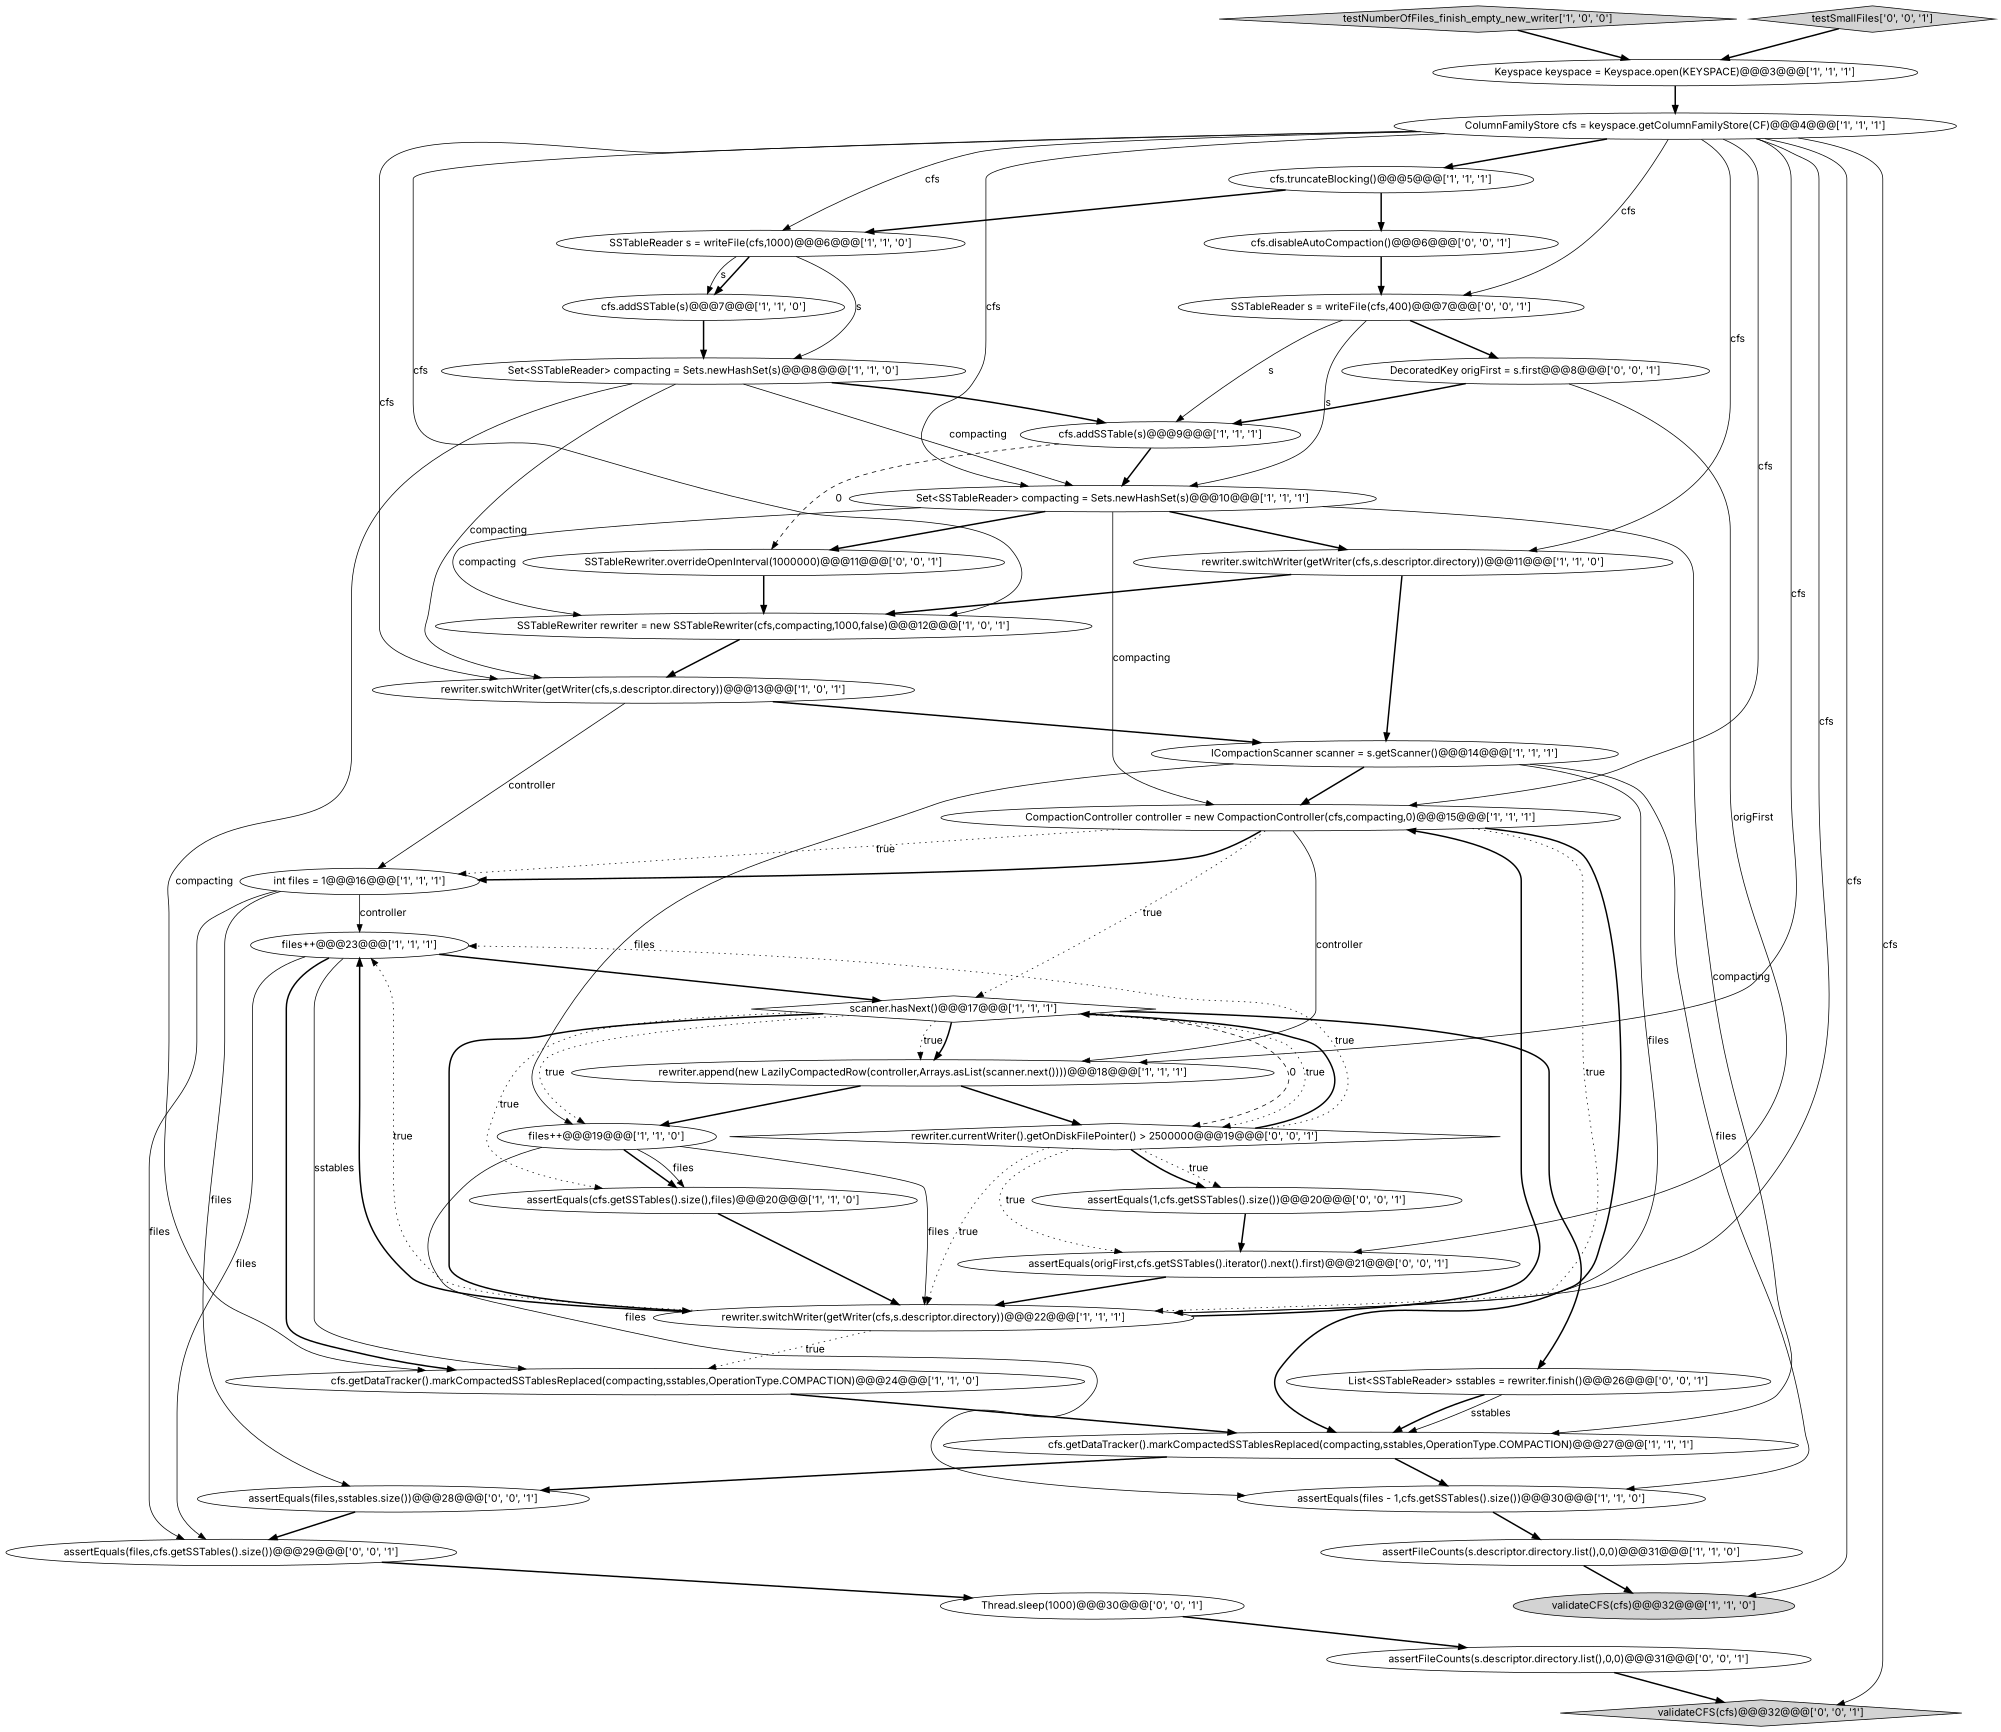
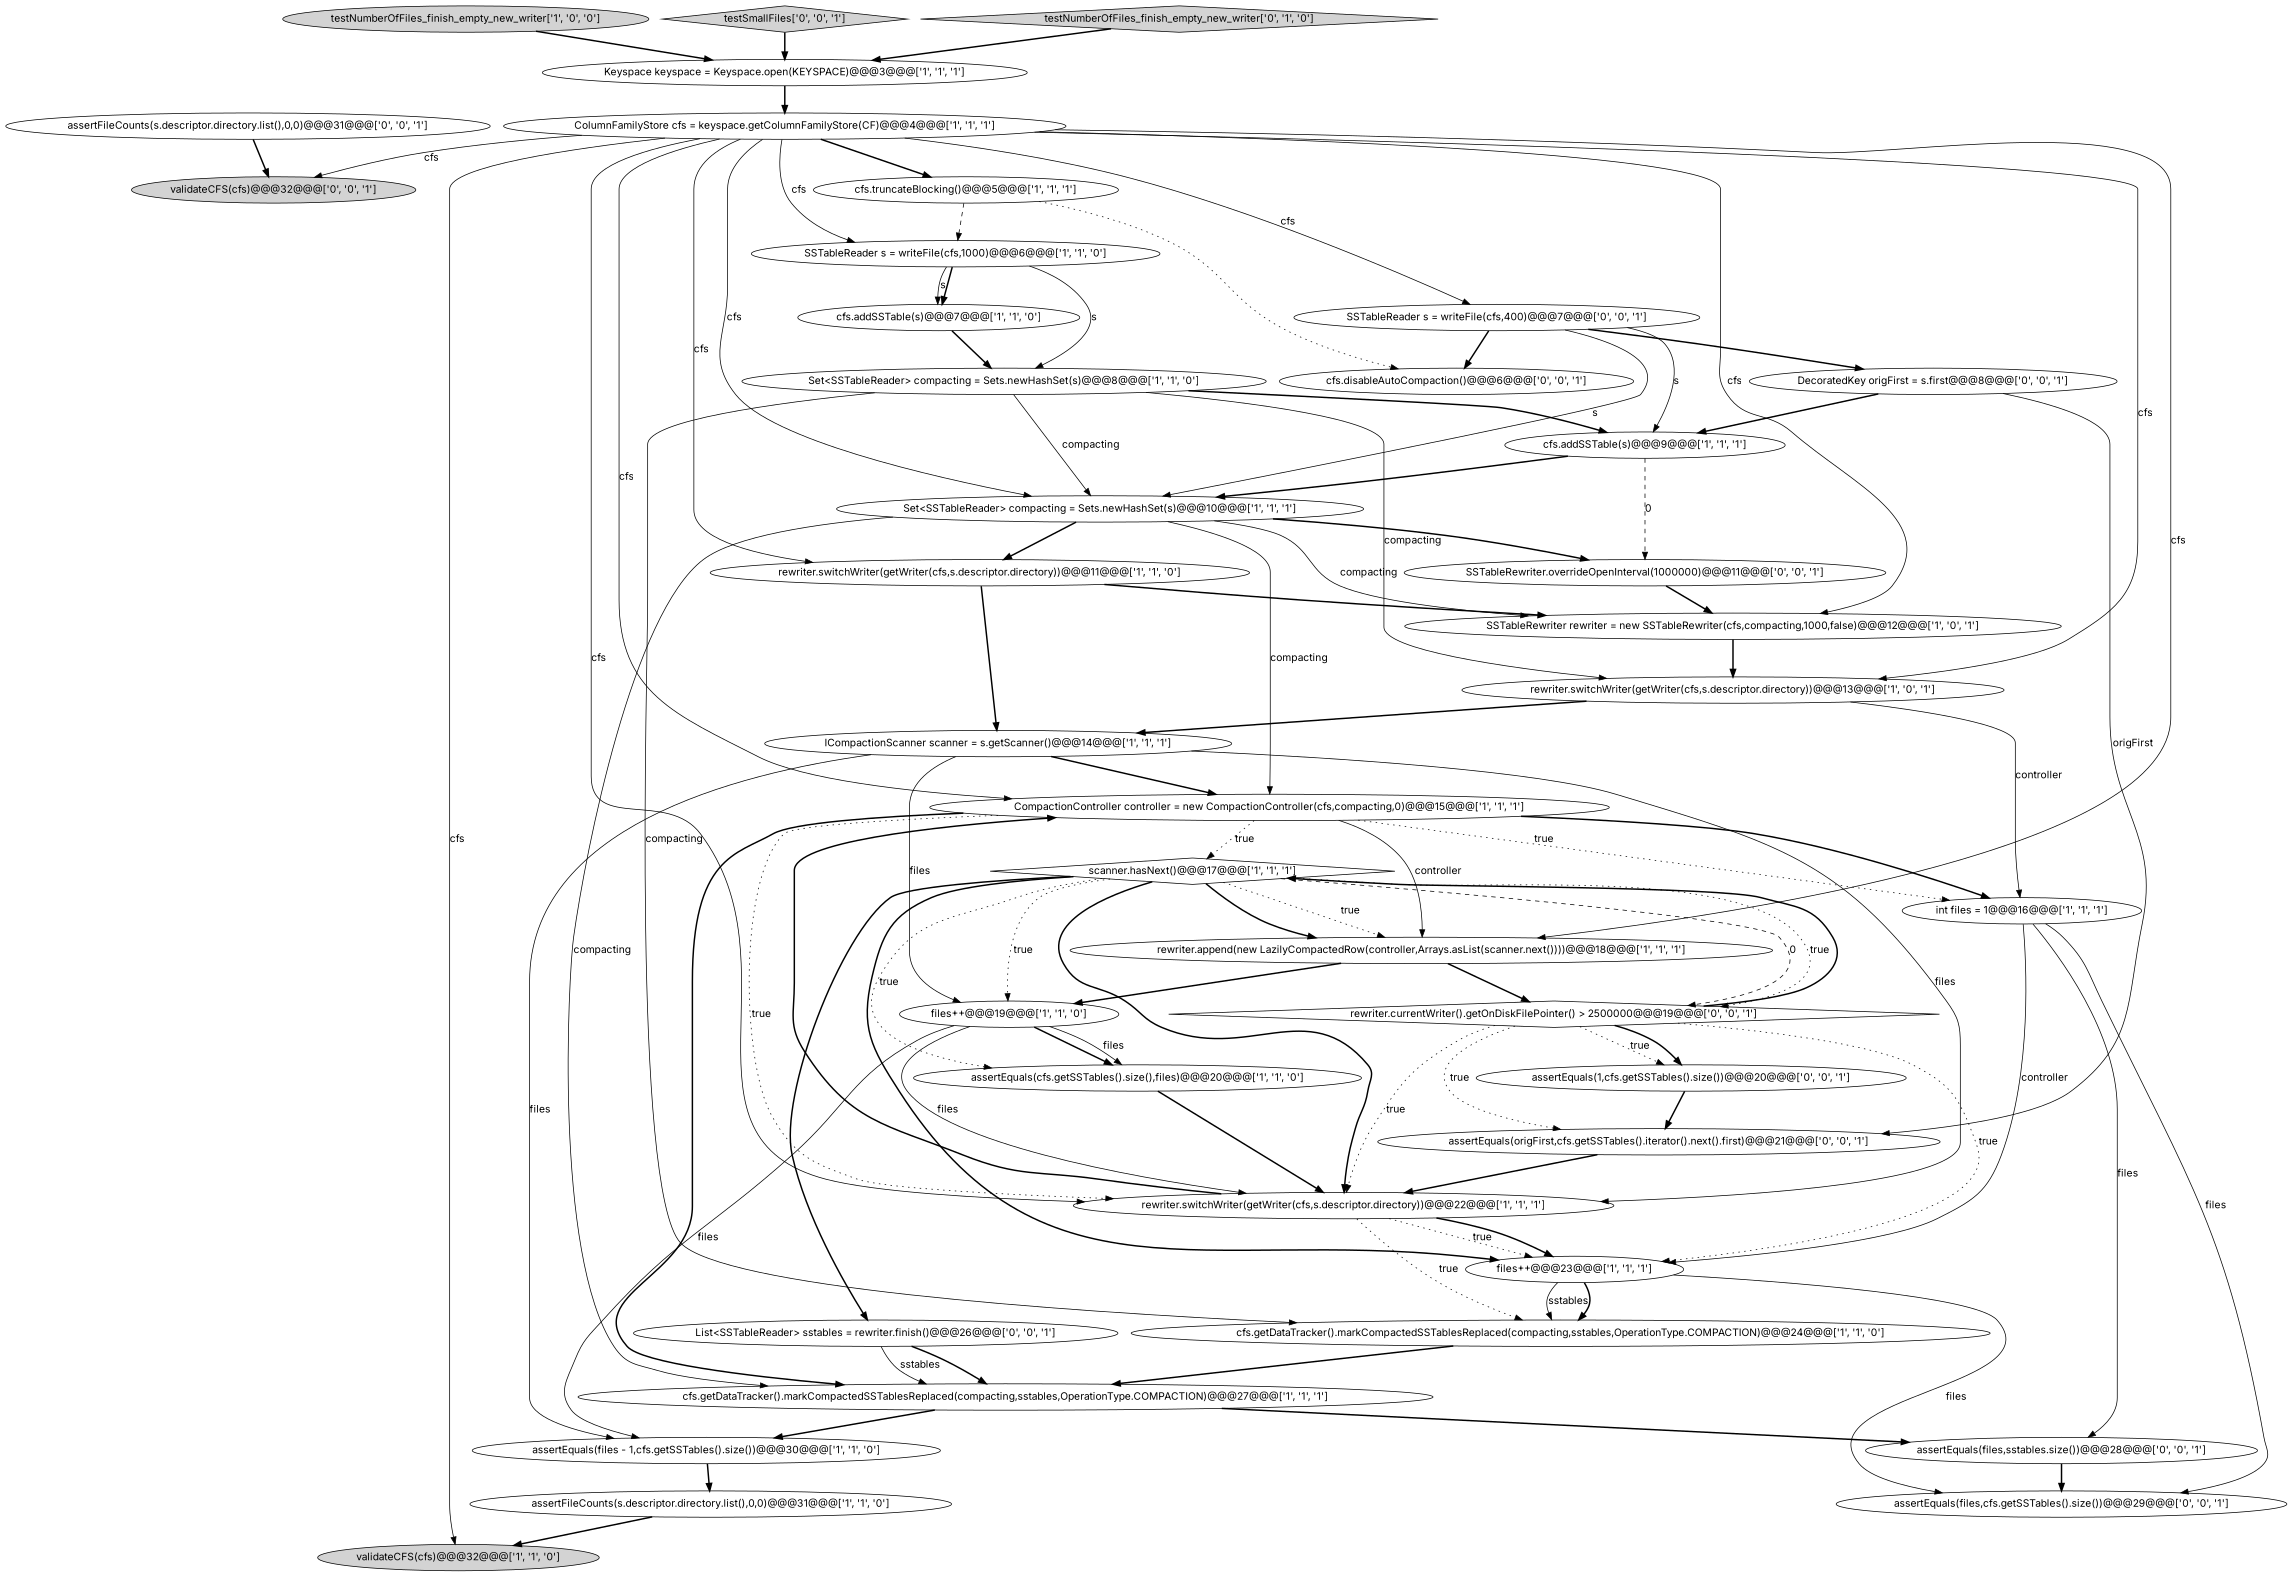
none -> (1179, 19)
(1478, 19) -> (466, 19)
(1381, 208) -> (1219, 277)
(1080, 211) -> (961, 218)
(1381, 272) -> (1479, 346)
(656, 977) -> (973, 1176)
(1092, 1606) -> none
(1761, 1713) -> (274, 190)
